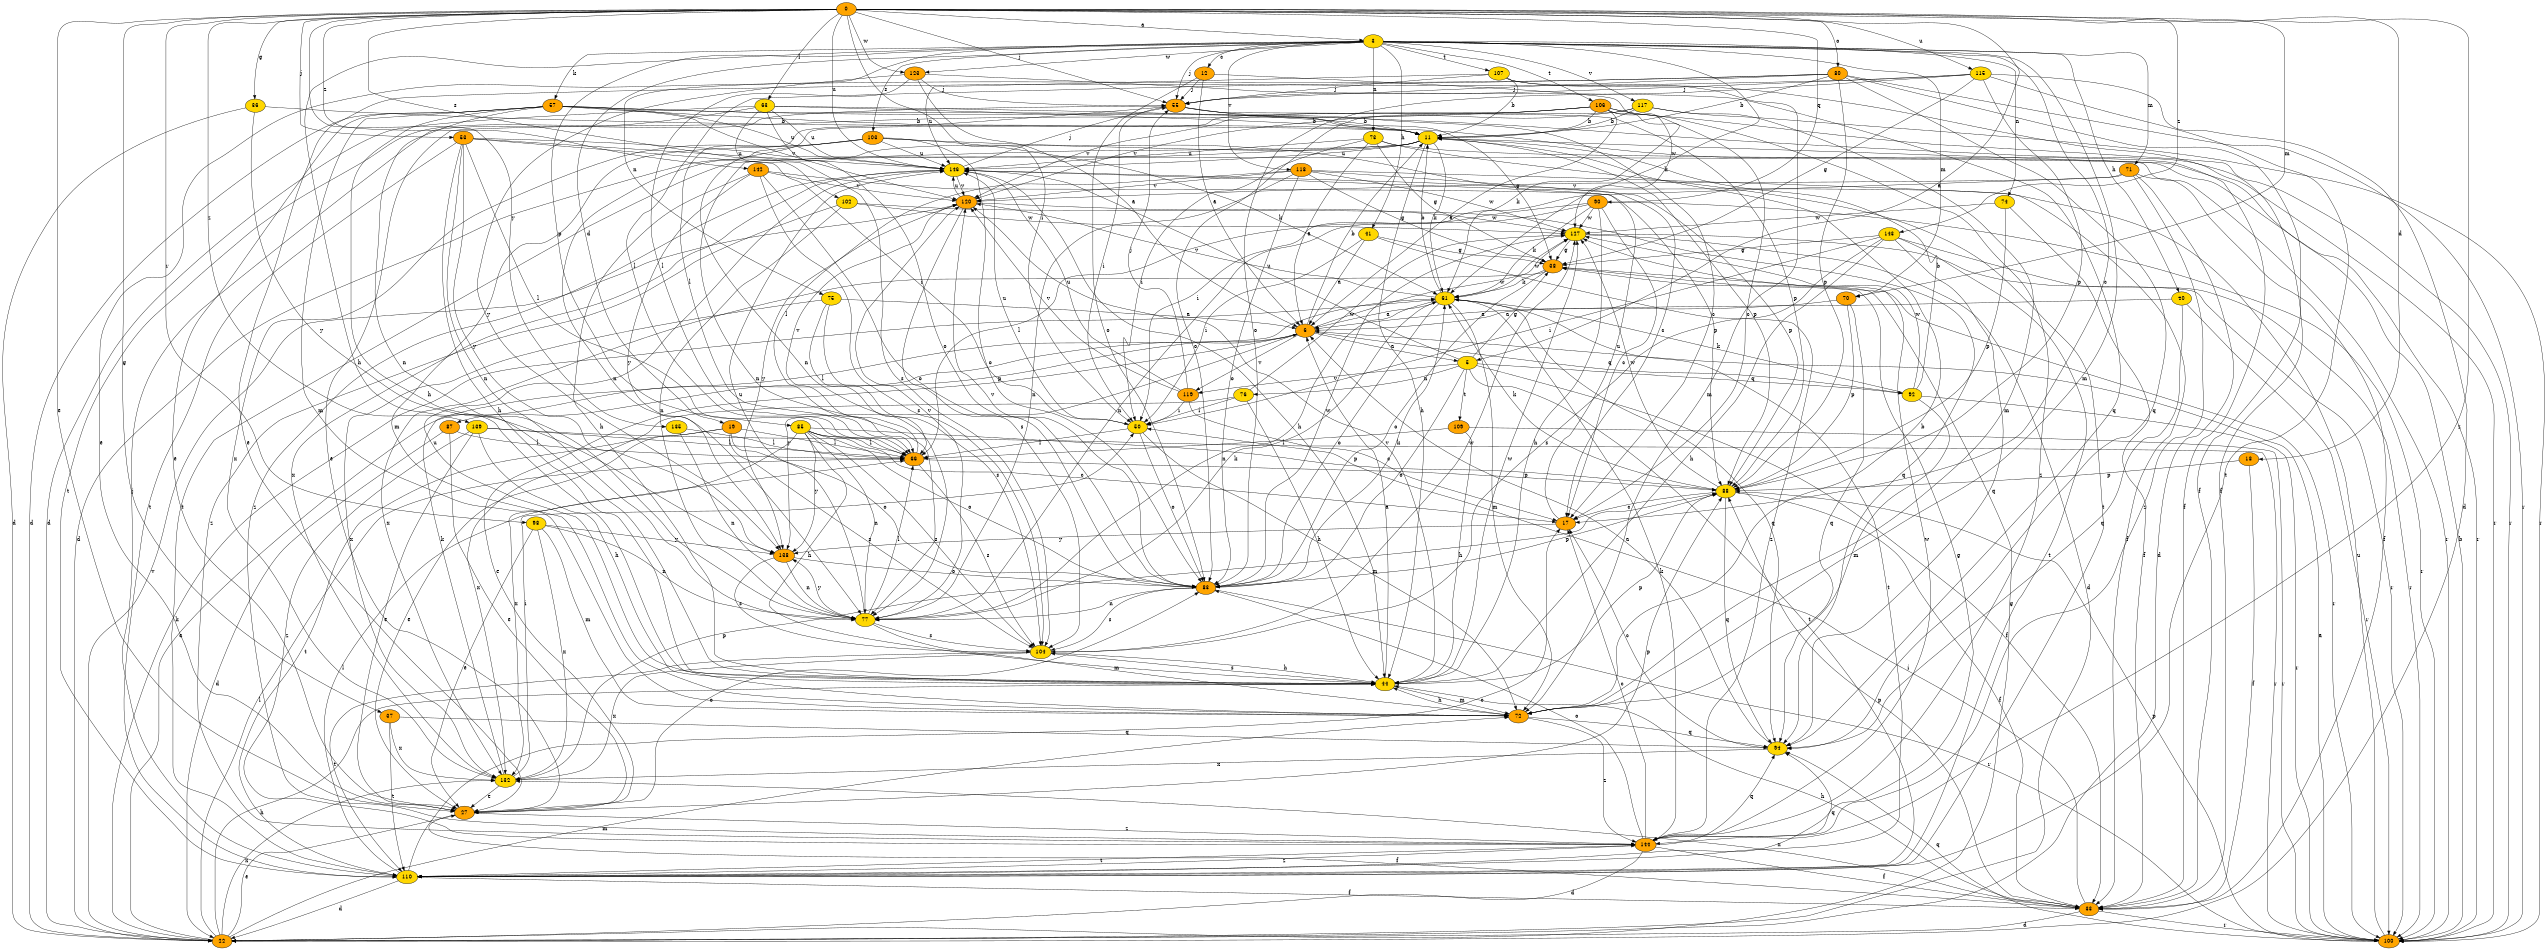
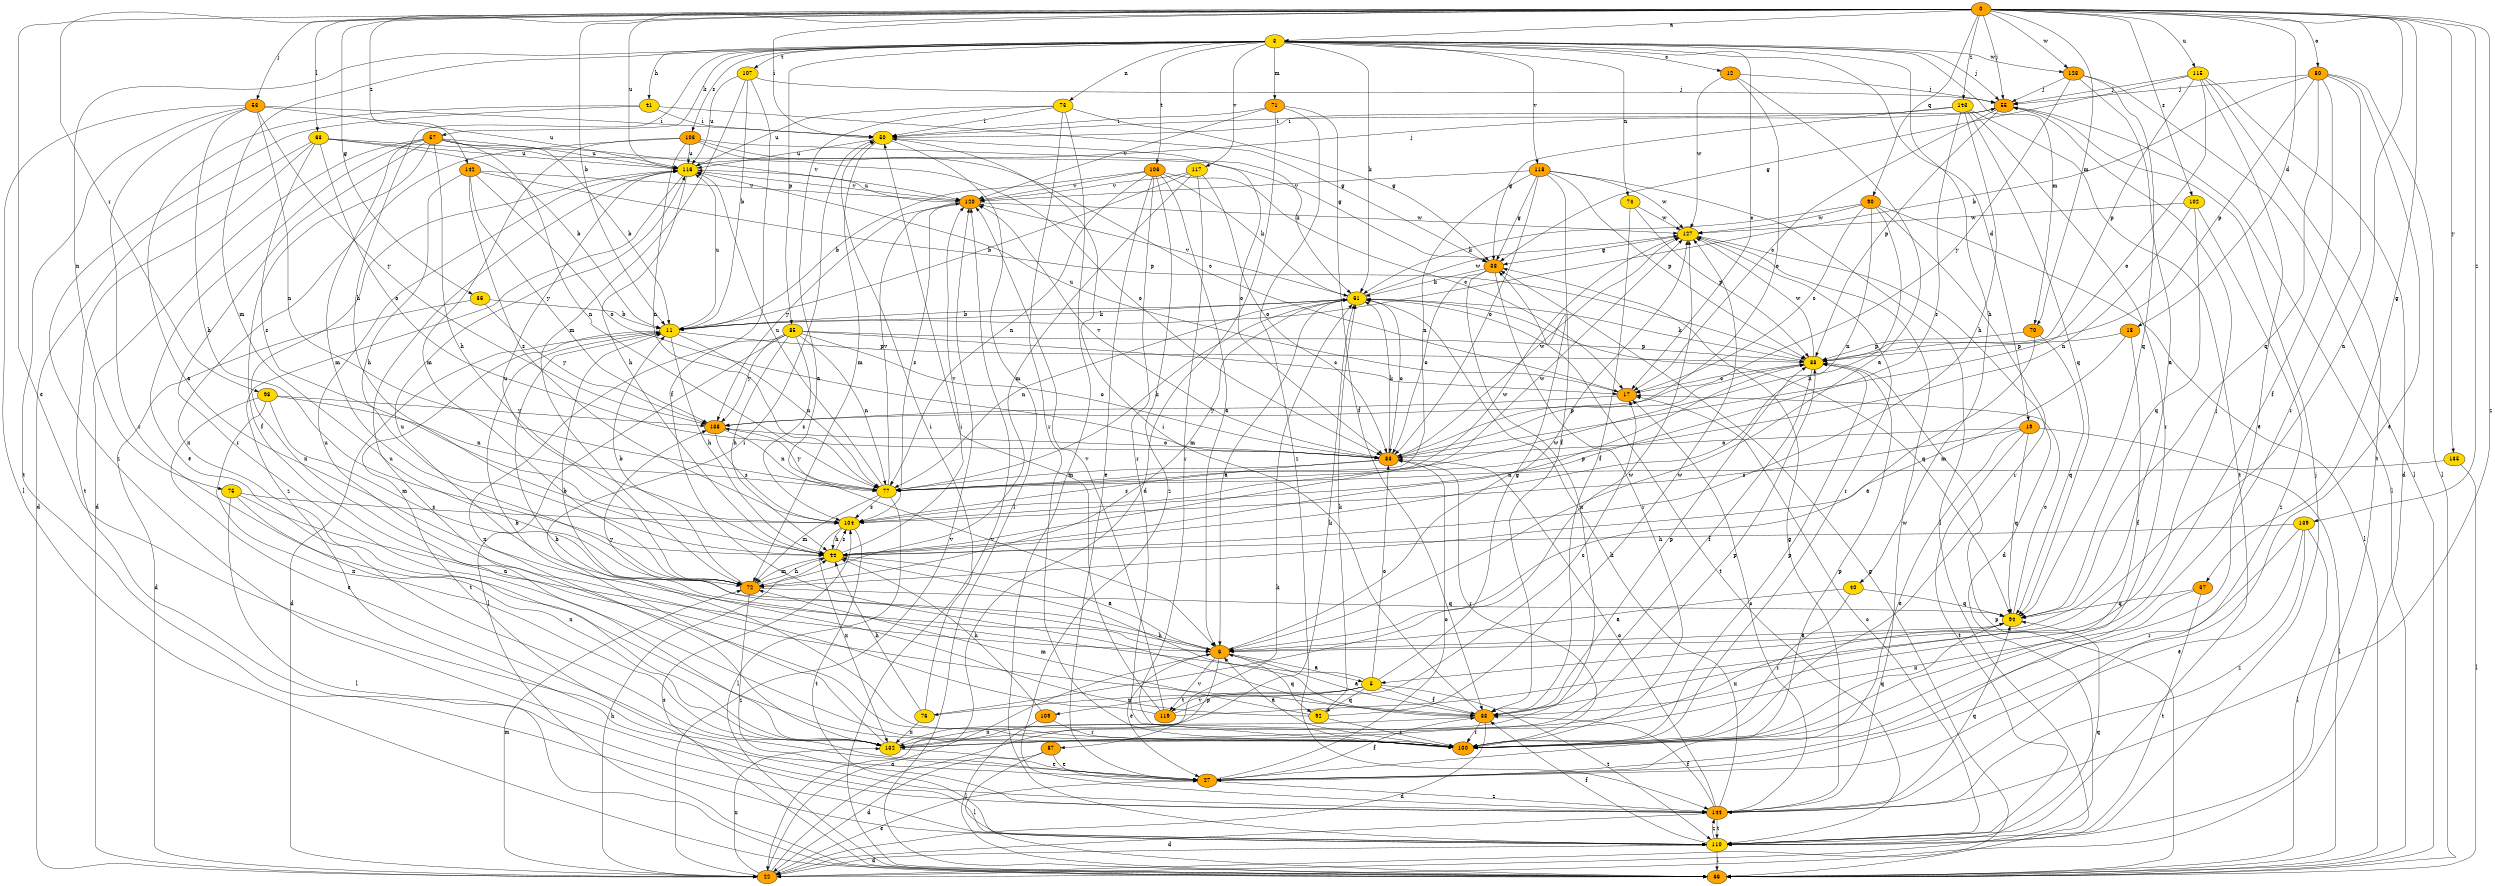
(1301, 119) -> (1119, 13)
(954, 170) -> (688, 170)
(405, 507) -> none
none -> (1504, 535)
(1726, 624) -> (2014, 521)
none -> (1341, 686)
